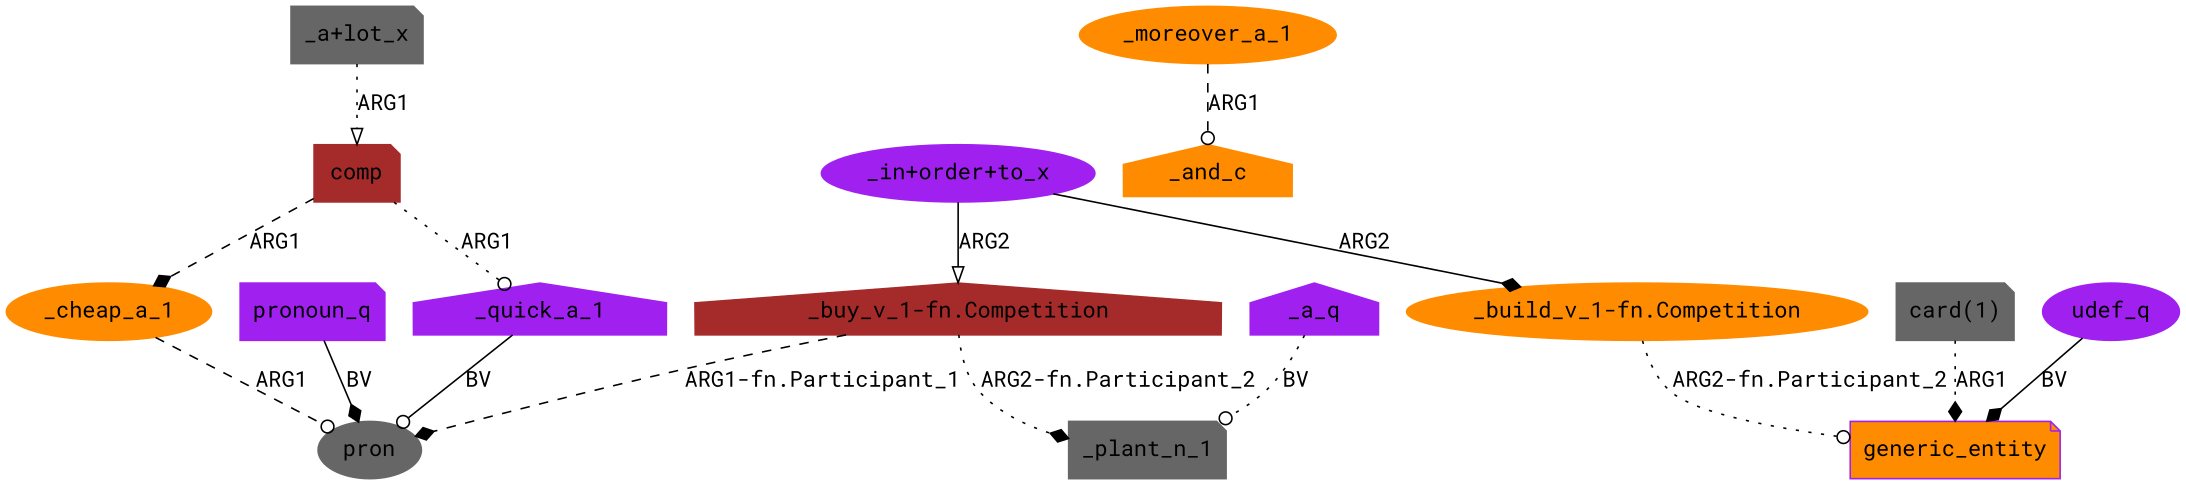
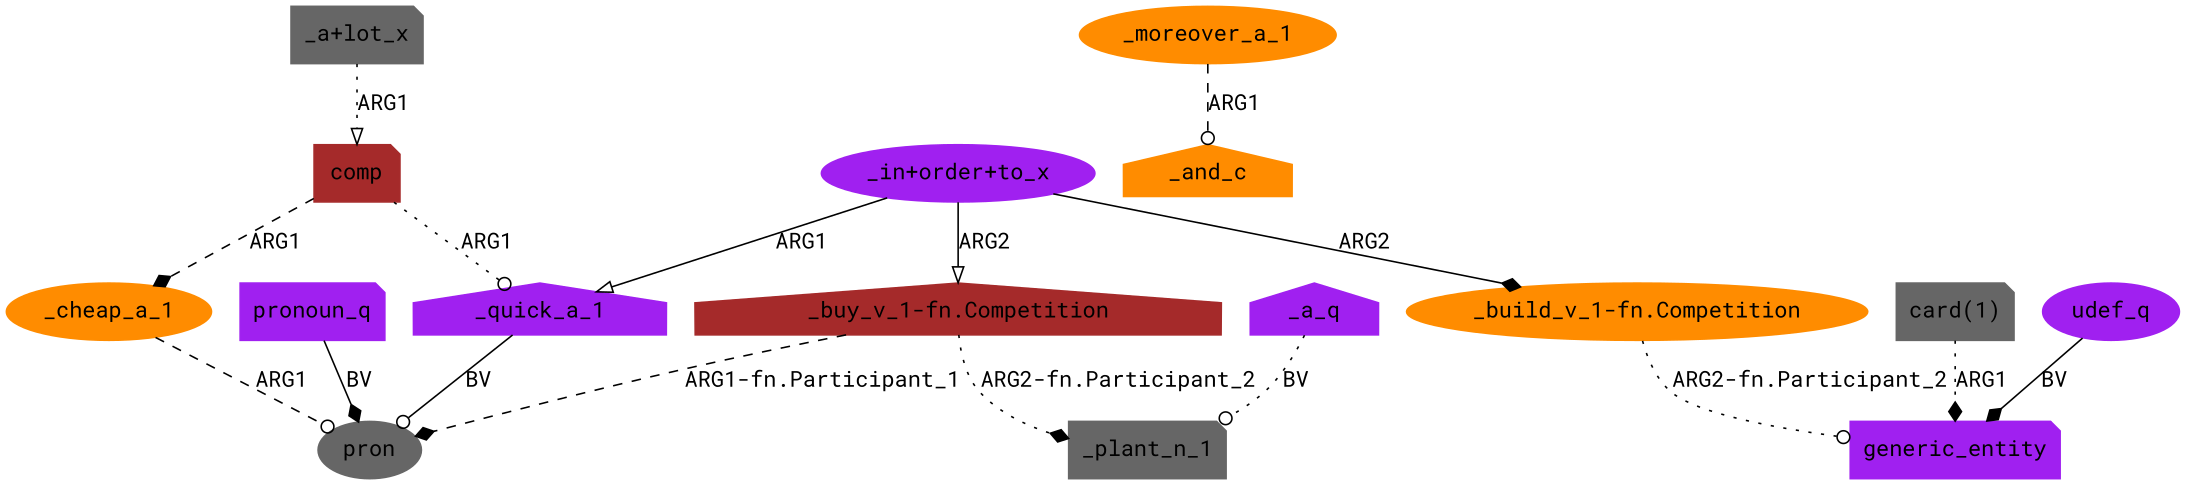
none -> (749, 242)
(1955, 450) -> (1955, 450)
